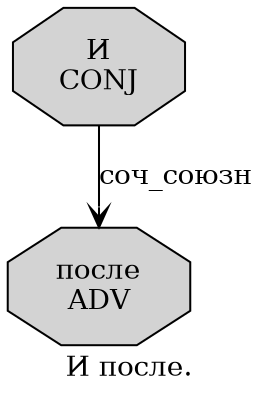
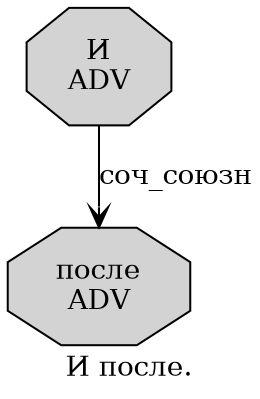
(99, 67) -> (99, 67)
